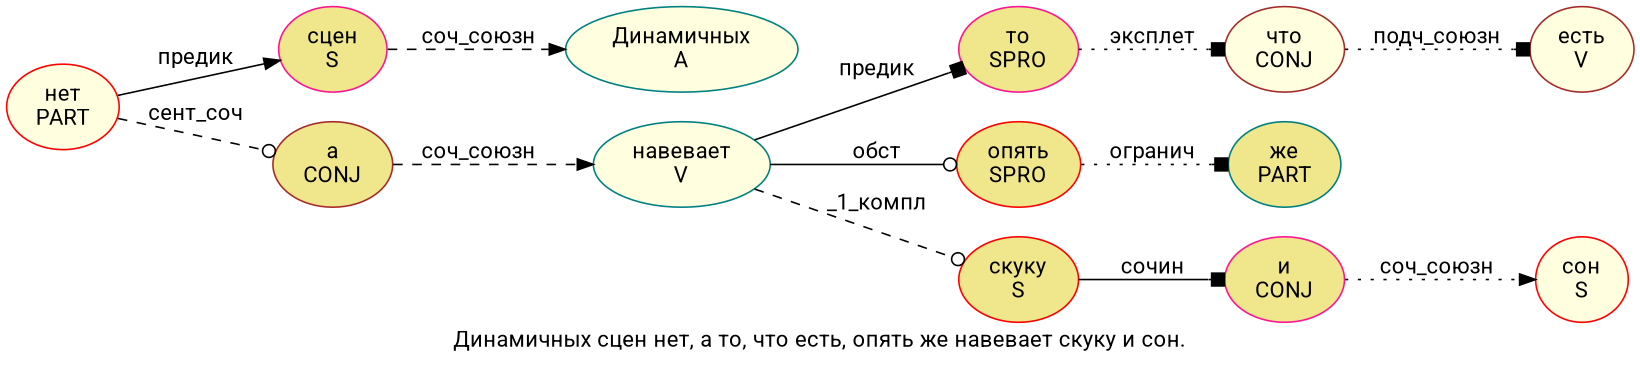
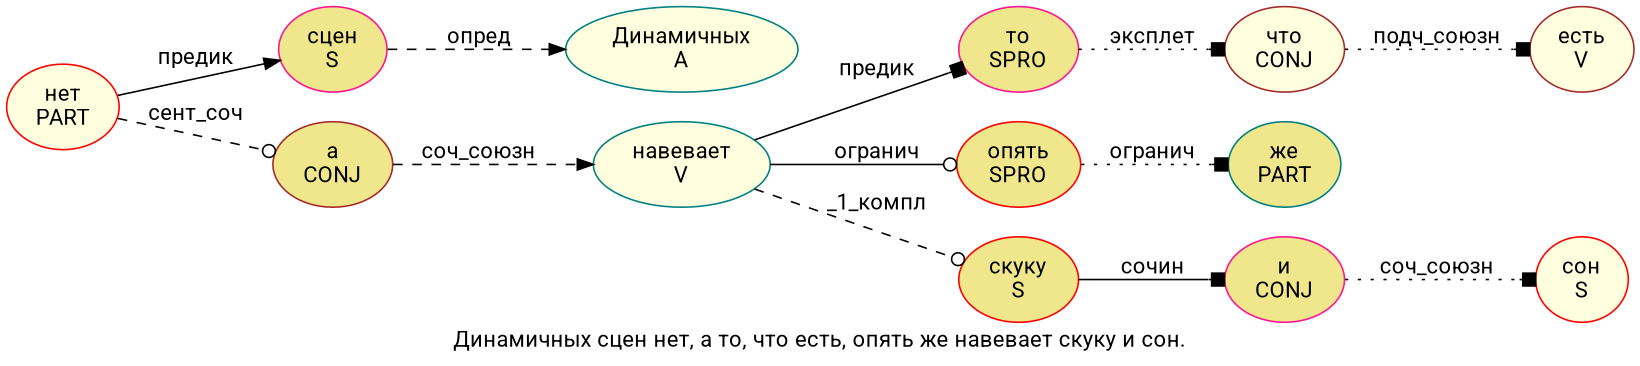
(479, 37) -> (479, 37)
(877, 152) -> (877, 152)
(1432, 280) -> (1432, 280)
